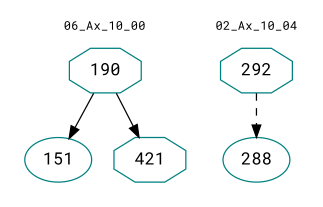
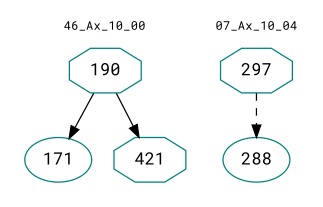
(105, 27) -> (105, 27)
(257, 27) -> (257, 27)
(256, 71) -> (256, 71)
(58, 160) -> (58, 160)
